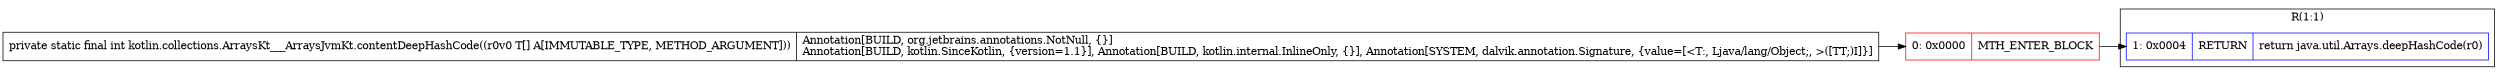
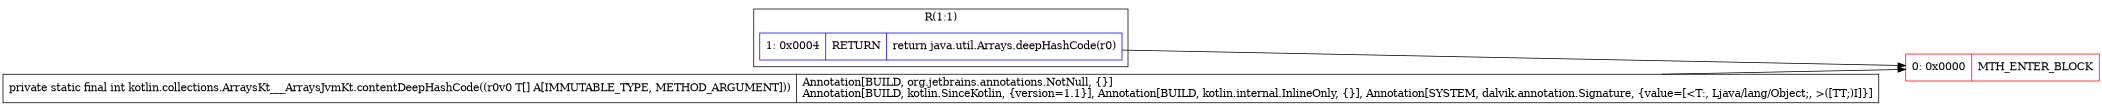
(2109, 46) -> (1510, 58)
